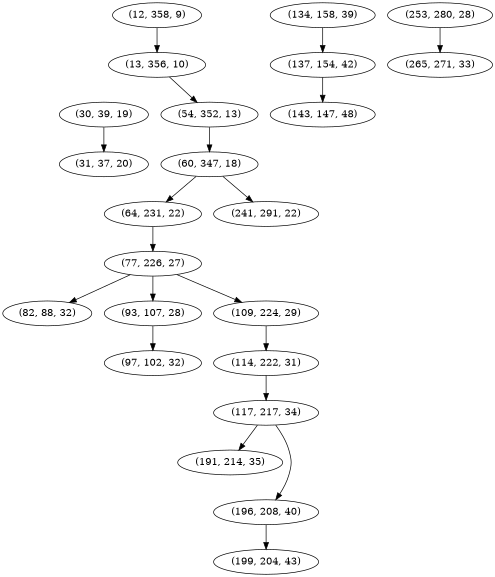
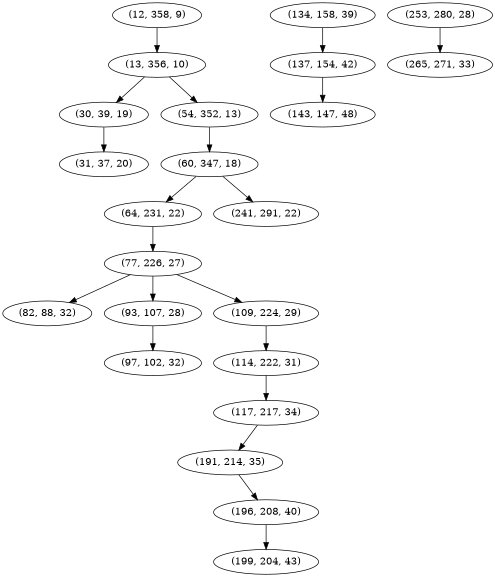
none -> (133, 87)
(291, 459) -> (246, 485)
